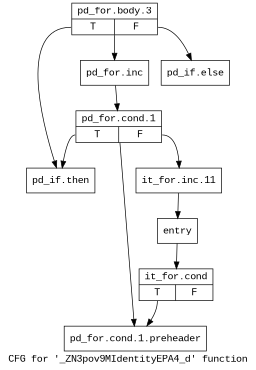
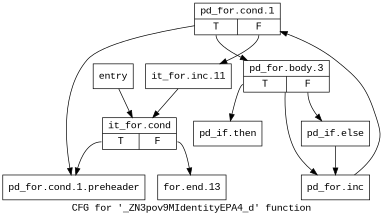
(67, 147) -> (226, 48)
none -> (335, 157)
none -> (192, 187)
(178, 202) -> (168, 101)
